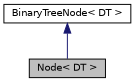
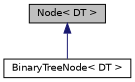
(67, 46) -> (67, 46)
